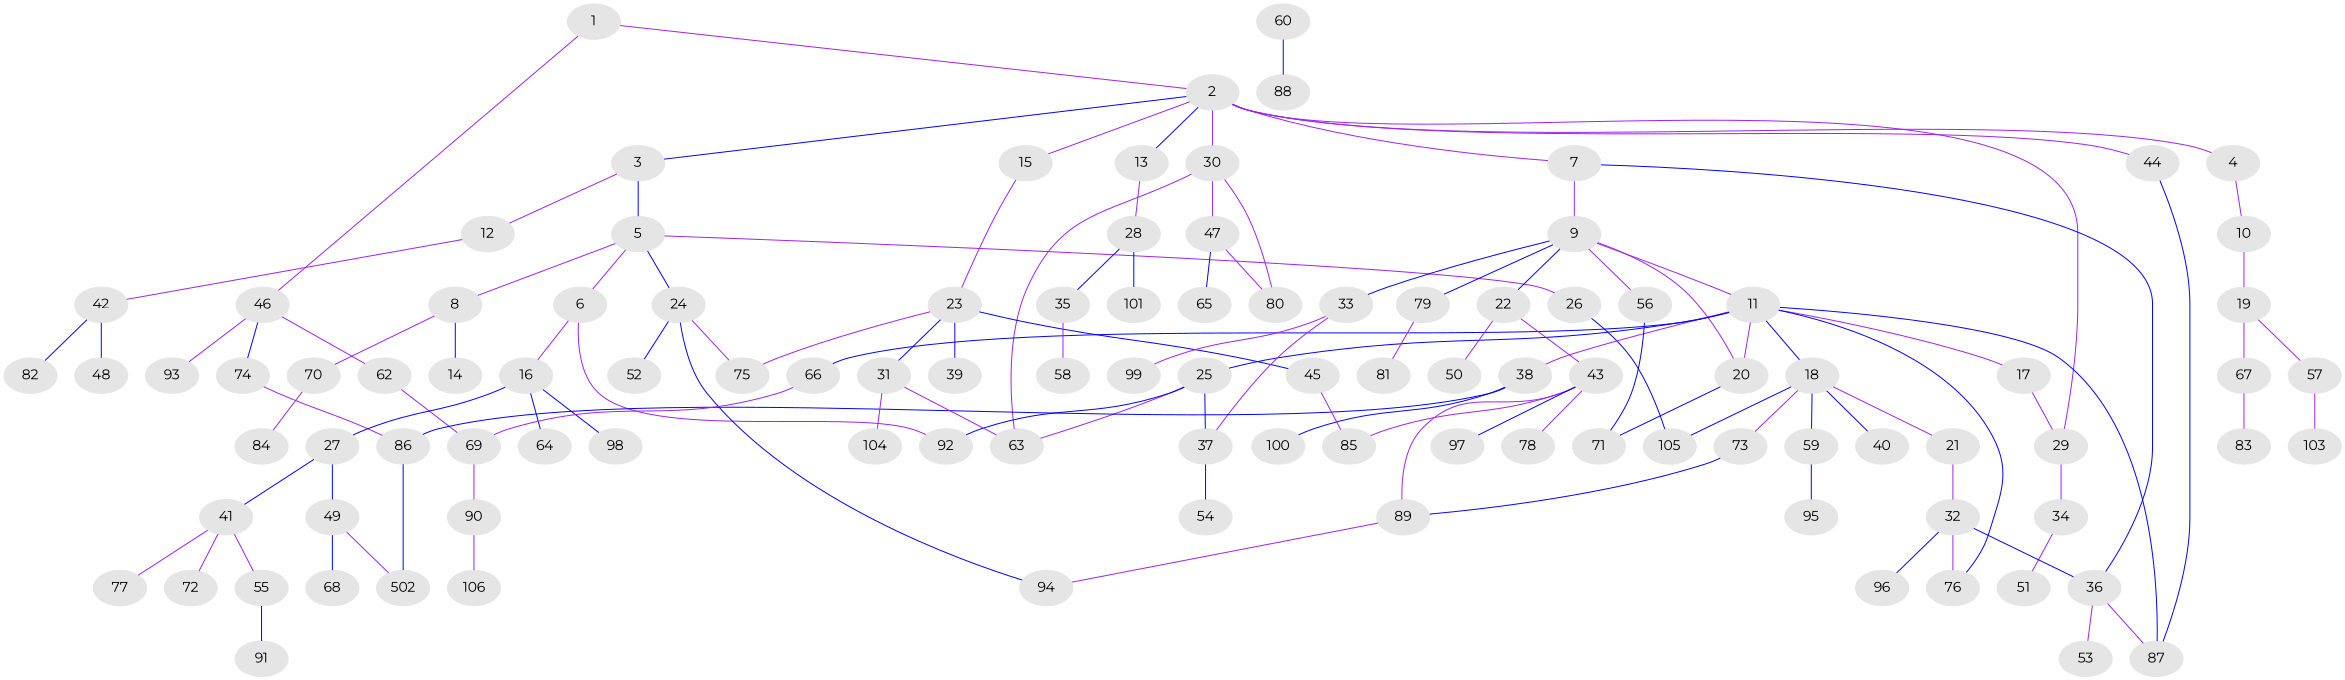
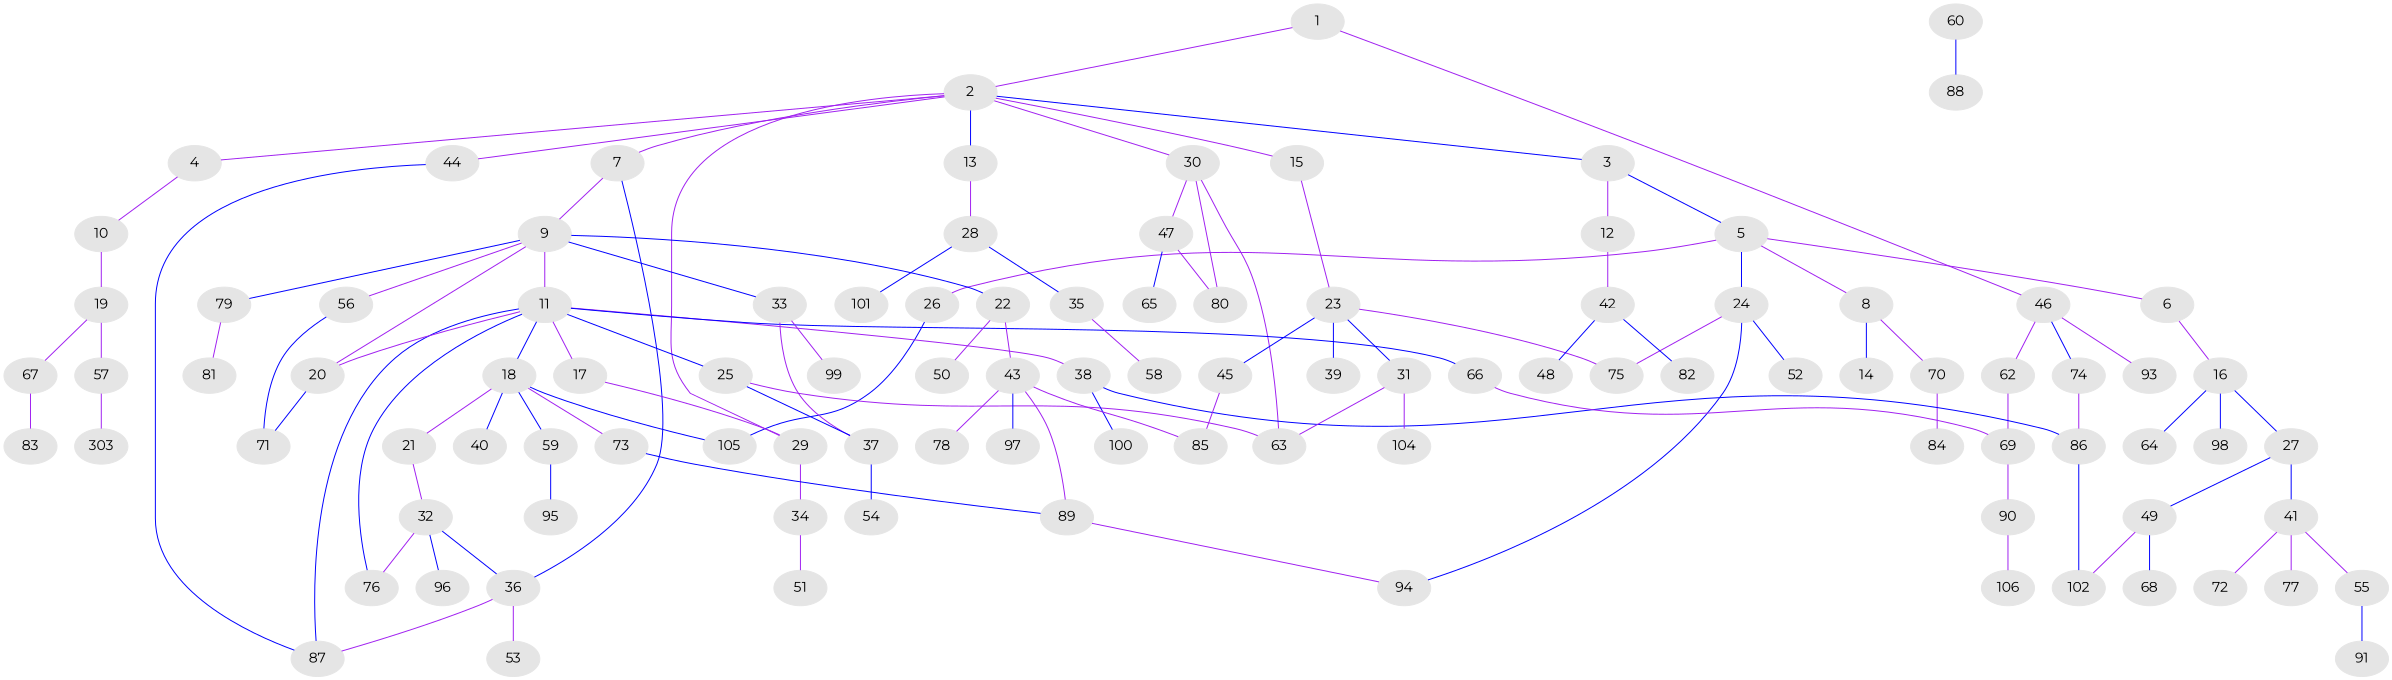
(946, 446) -> none
(2315, 446) -> (101, 446)
(403, 588) -> (2079, 588)
